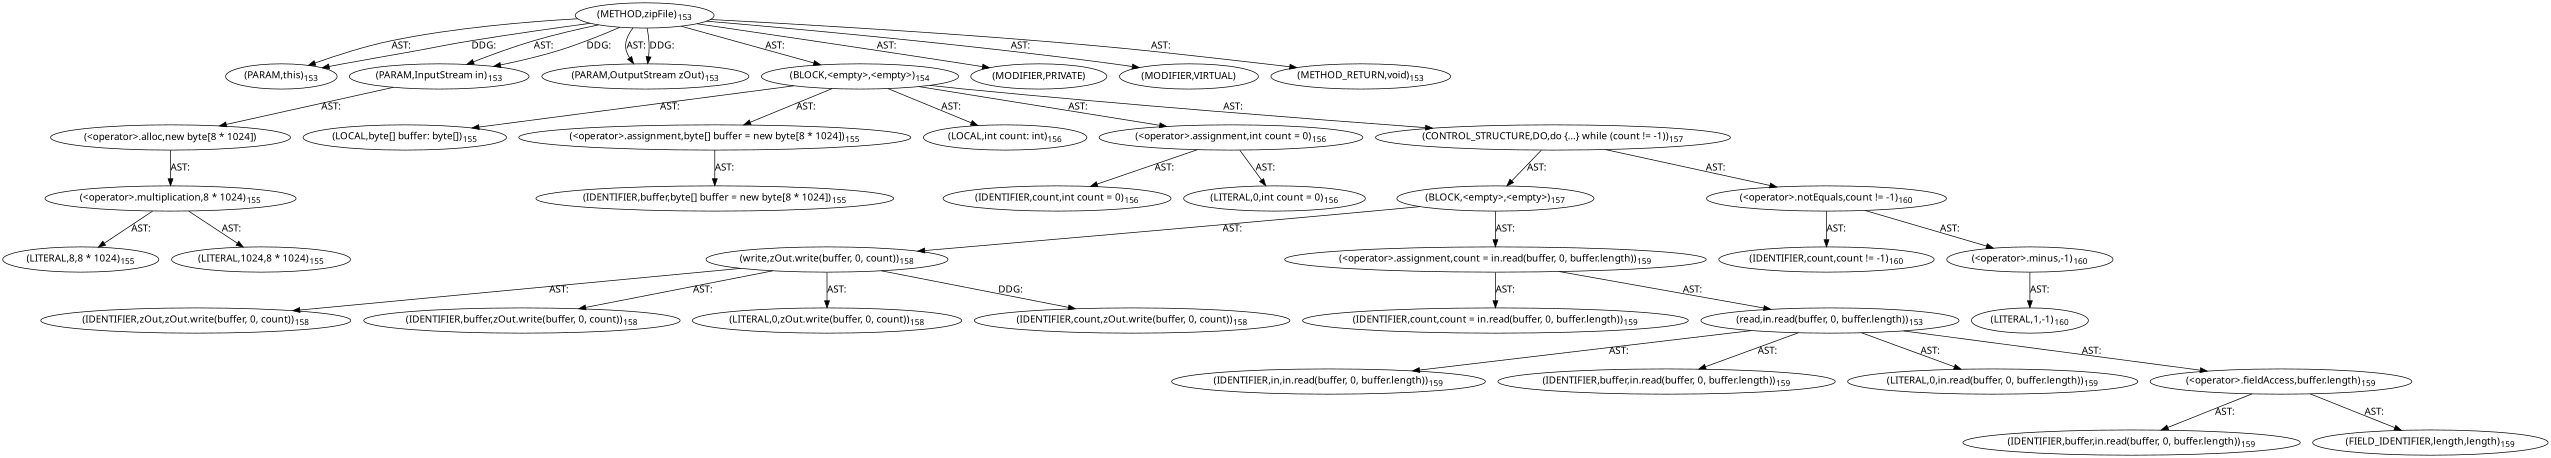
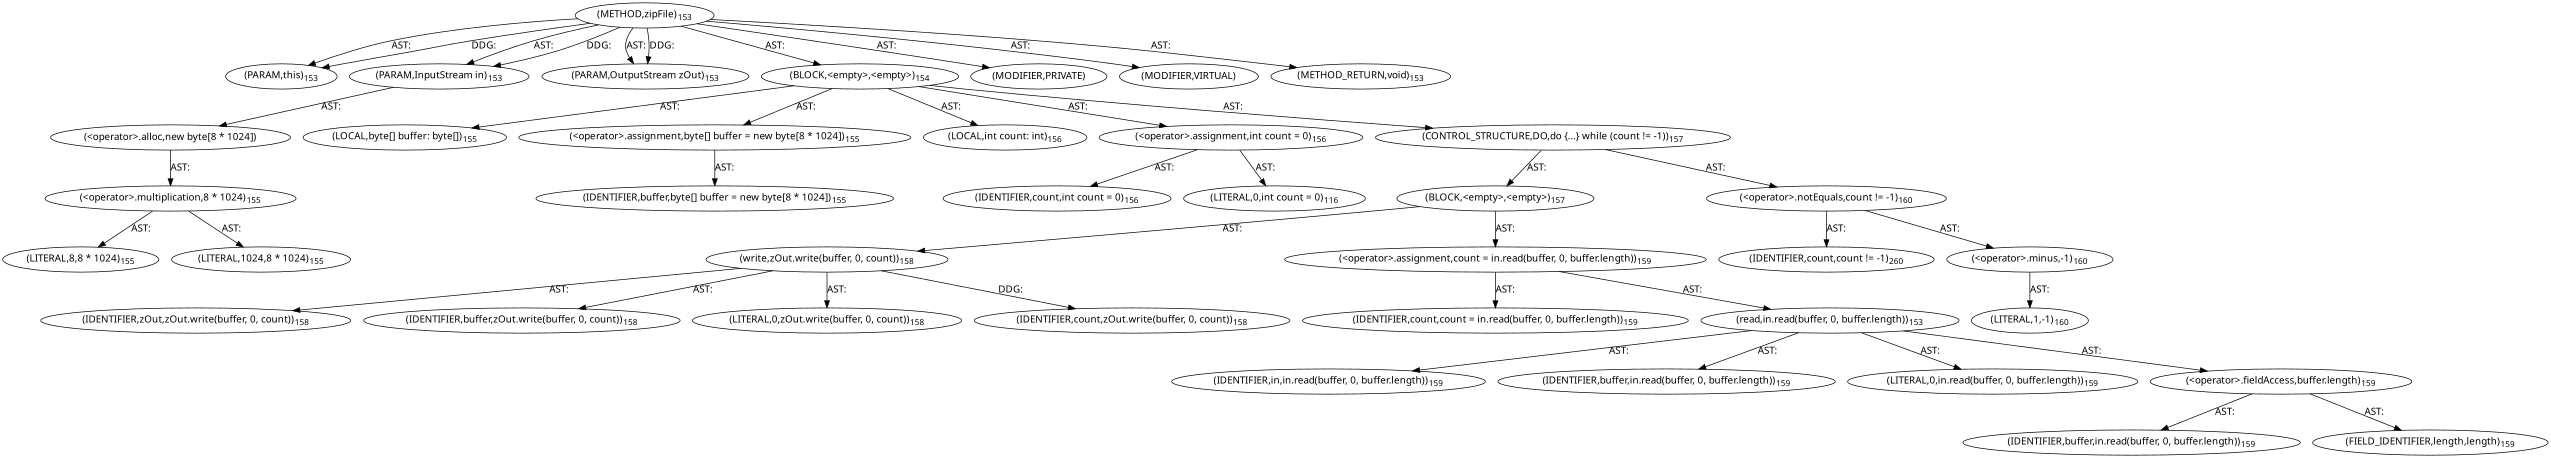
(1331, 197) -> (1331, 197)
(1896, 258) -> (1896, 258)
